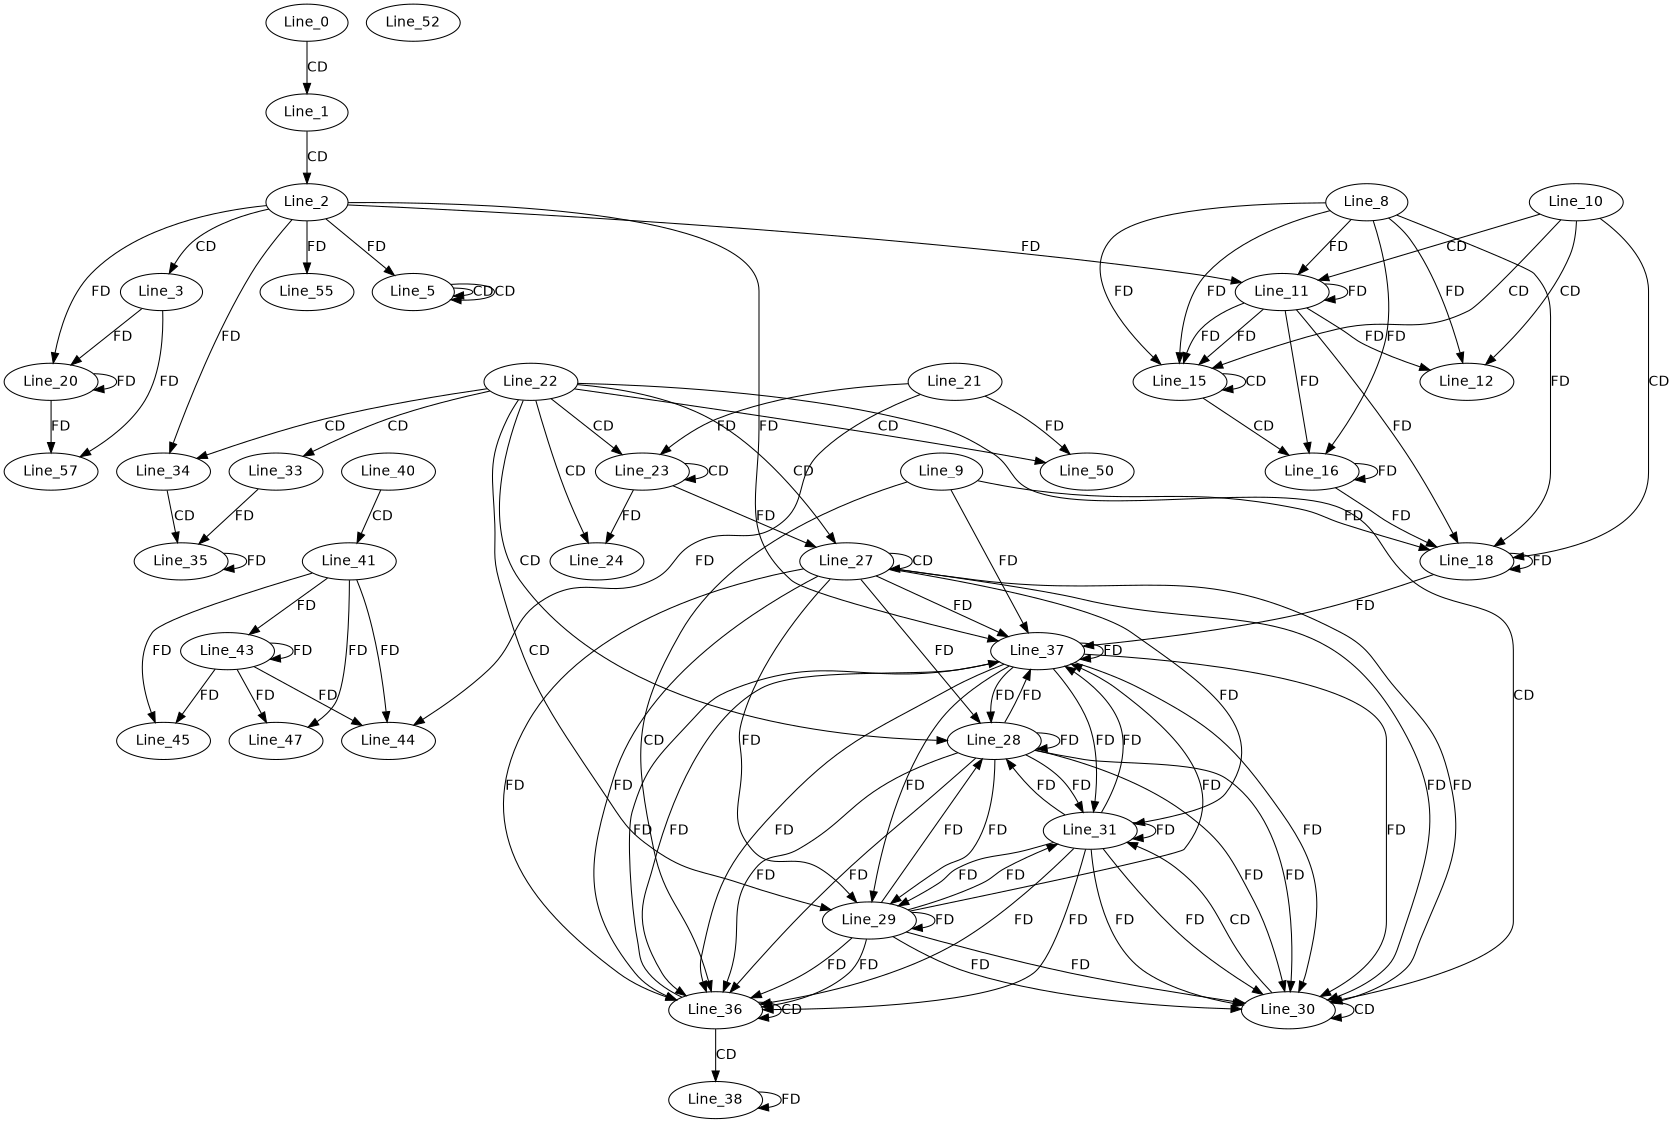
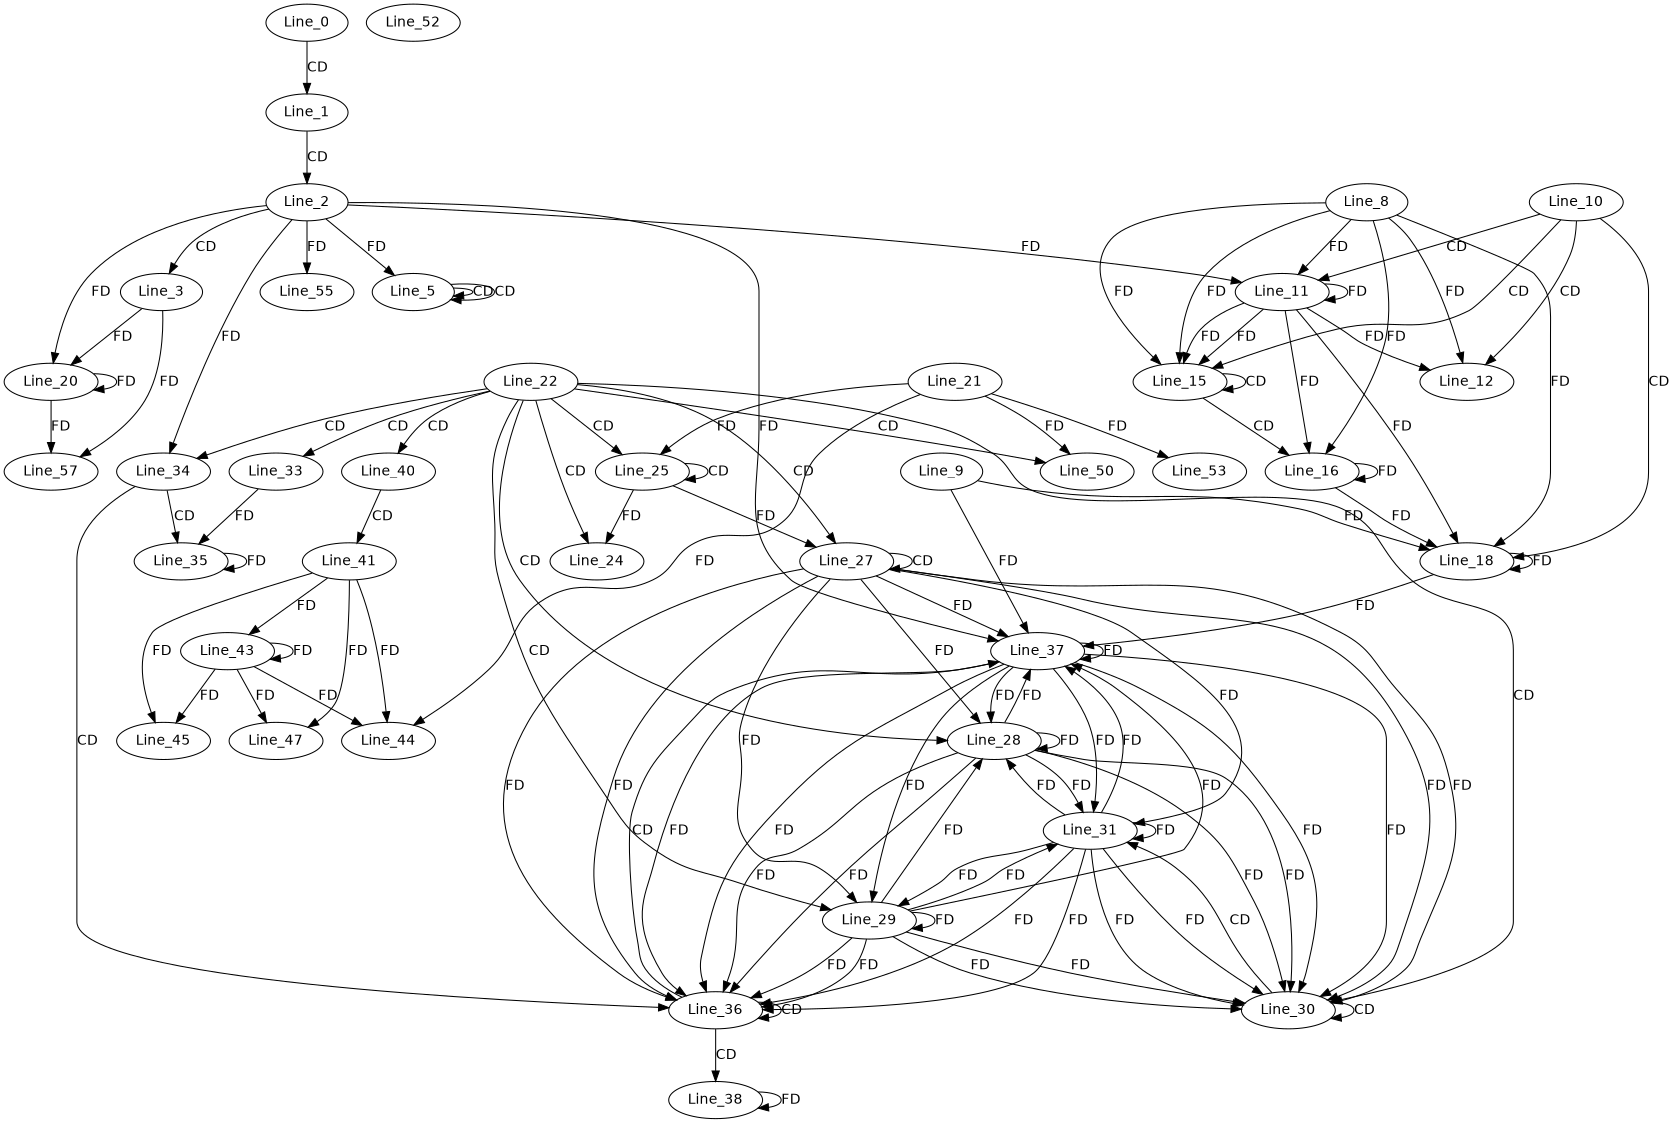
none -> (442, 410)
(642, 472) -> (642, 472)
none -> (1200, 472)
(660, 673) -> (134, 955)
(643, 831) -> (643, 831)
(974, 847) -> none
